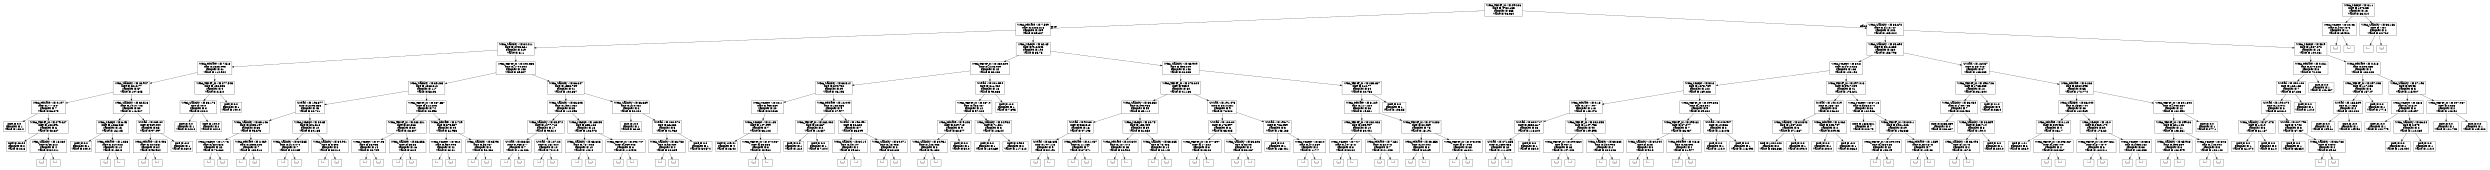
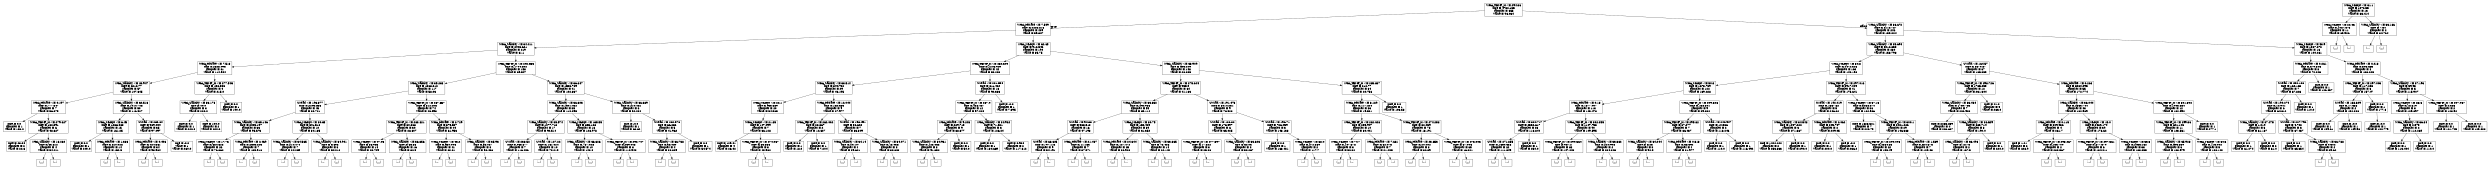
(2392, 117) -> (2377, 116)
(1213, 136) -> none
(182, 146) -> (182, 146)
